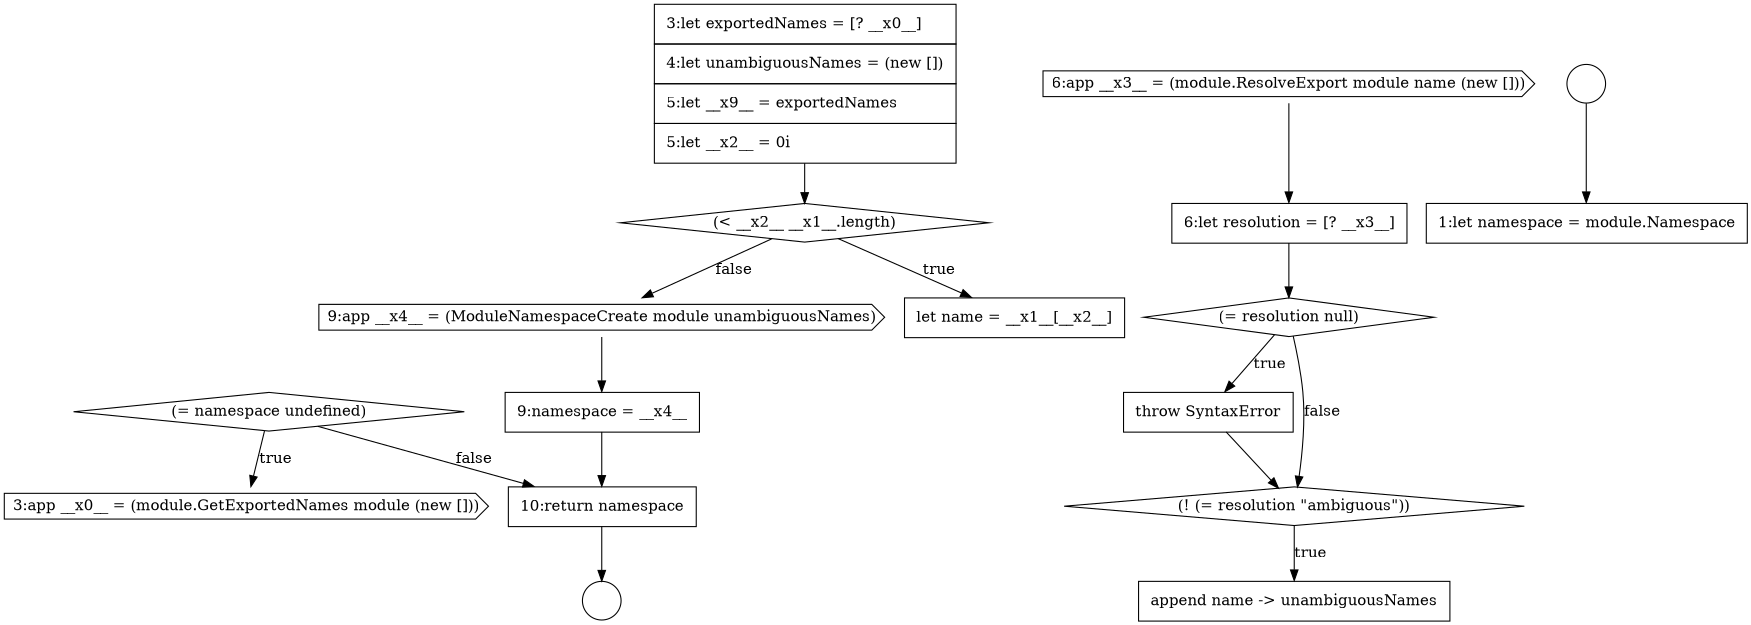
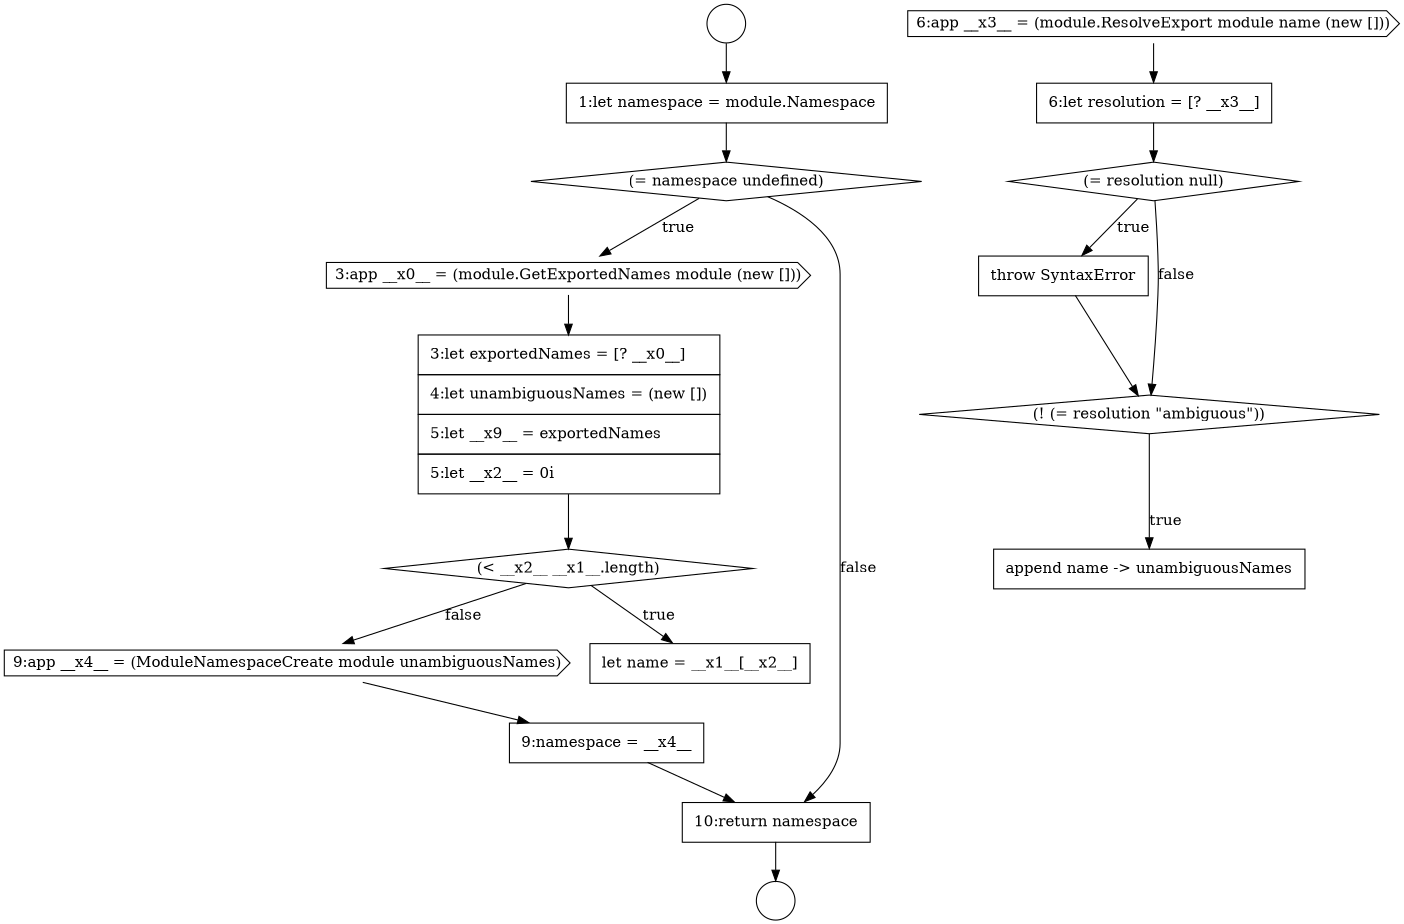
none -> (726, 137)
none -> (568, 309)
